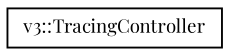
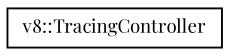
(115, 28) -> (115, 28)
